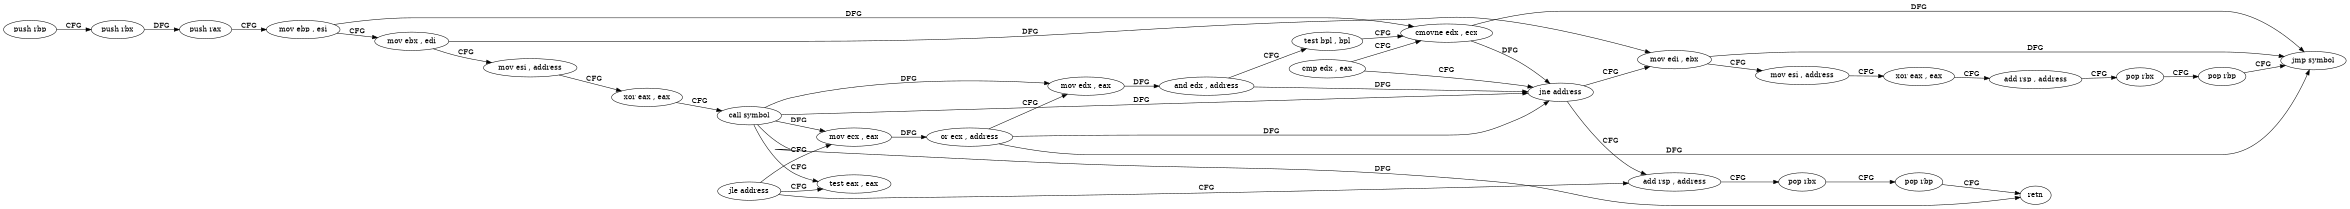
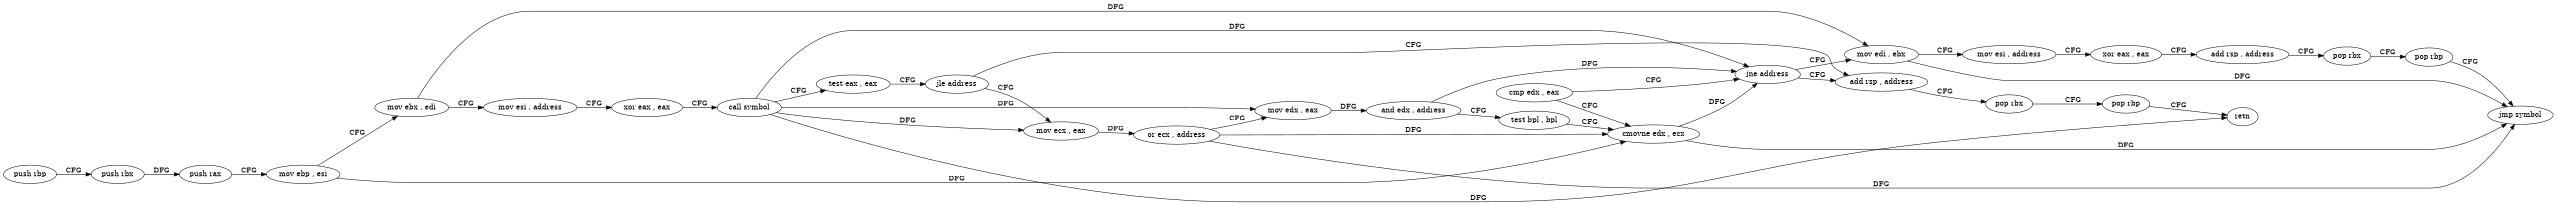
(1282, 135) -> (1411, 135)
(799, 191) -> (905, 84)
